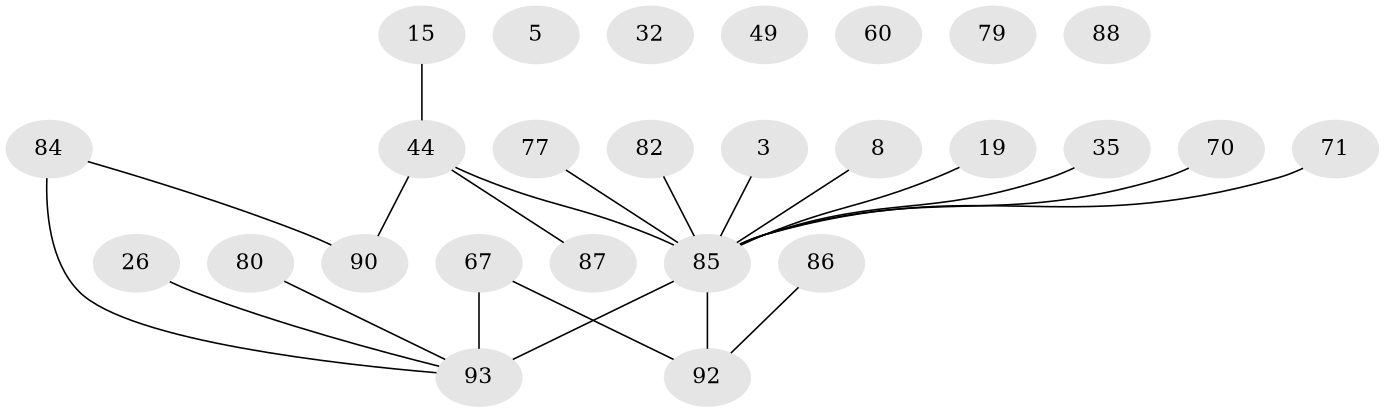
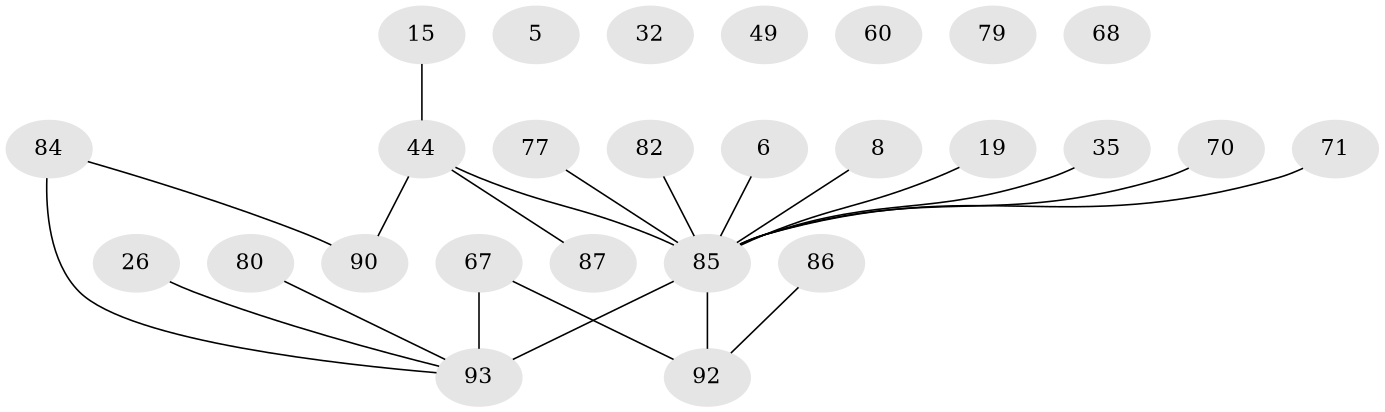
(1107, 35) -> (1107, 35)
(765, 149) -> (765, 149)
